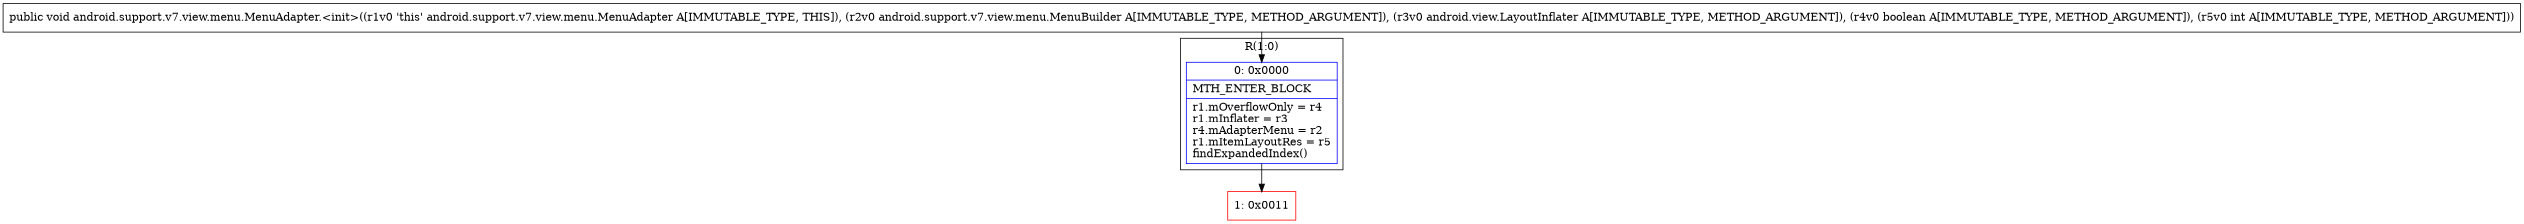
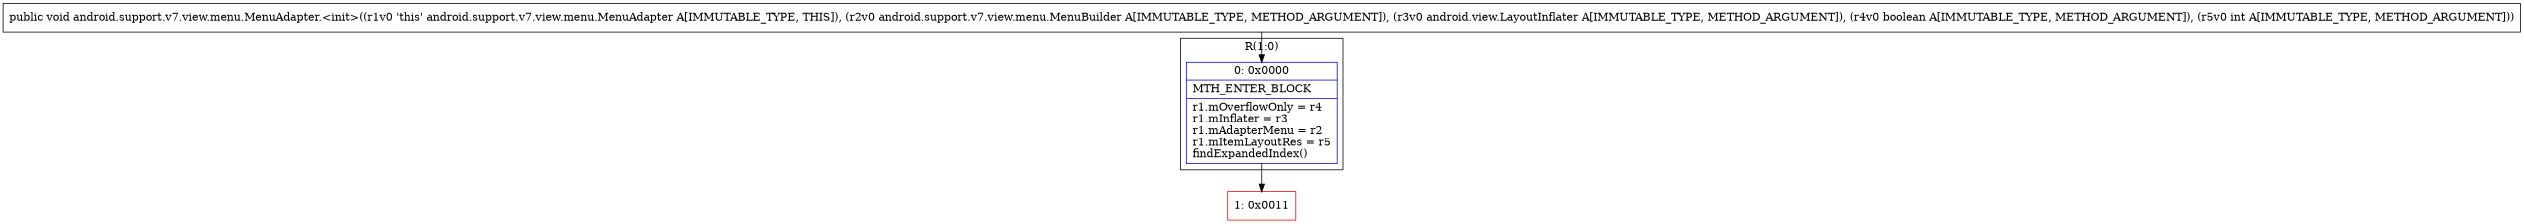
(1258, 131) -> (1258, 131)
